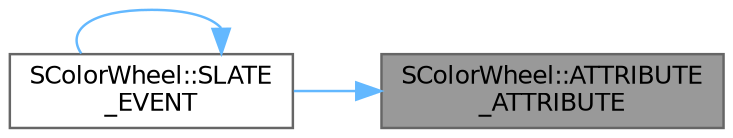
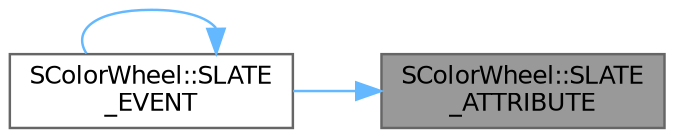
(553, 91) -> (523, 91)
